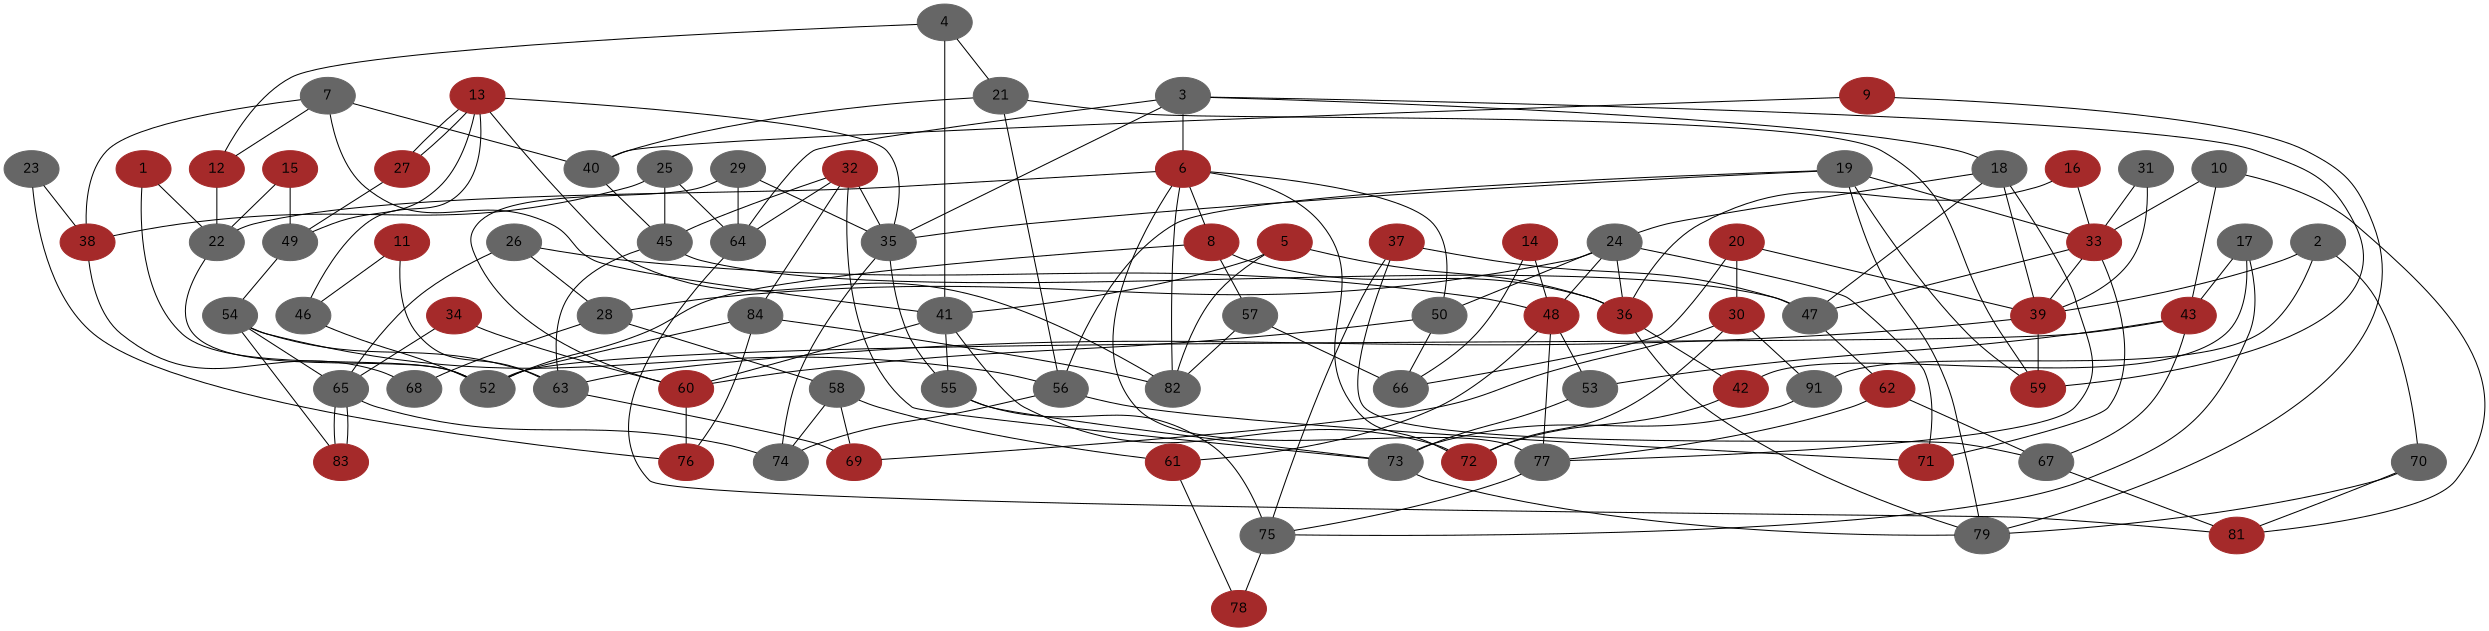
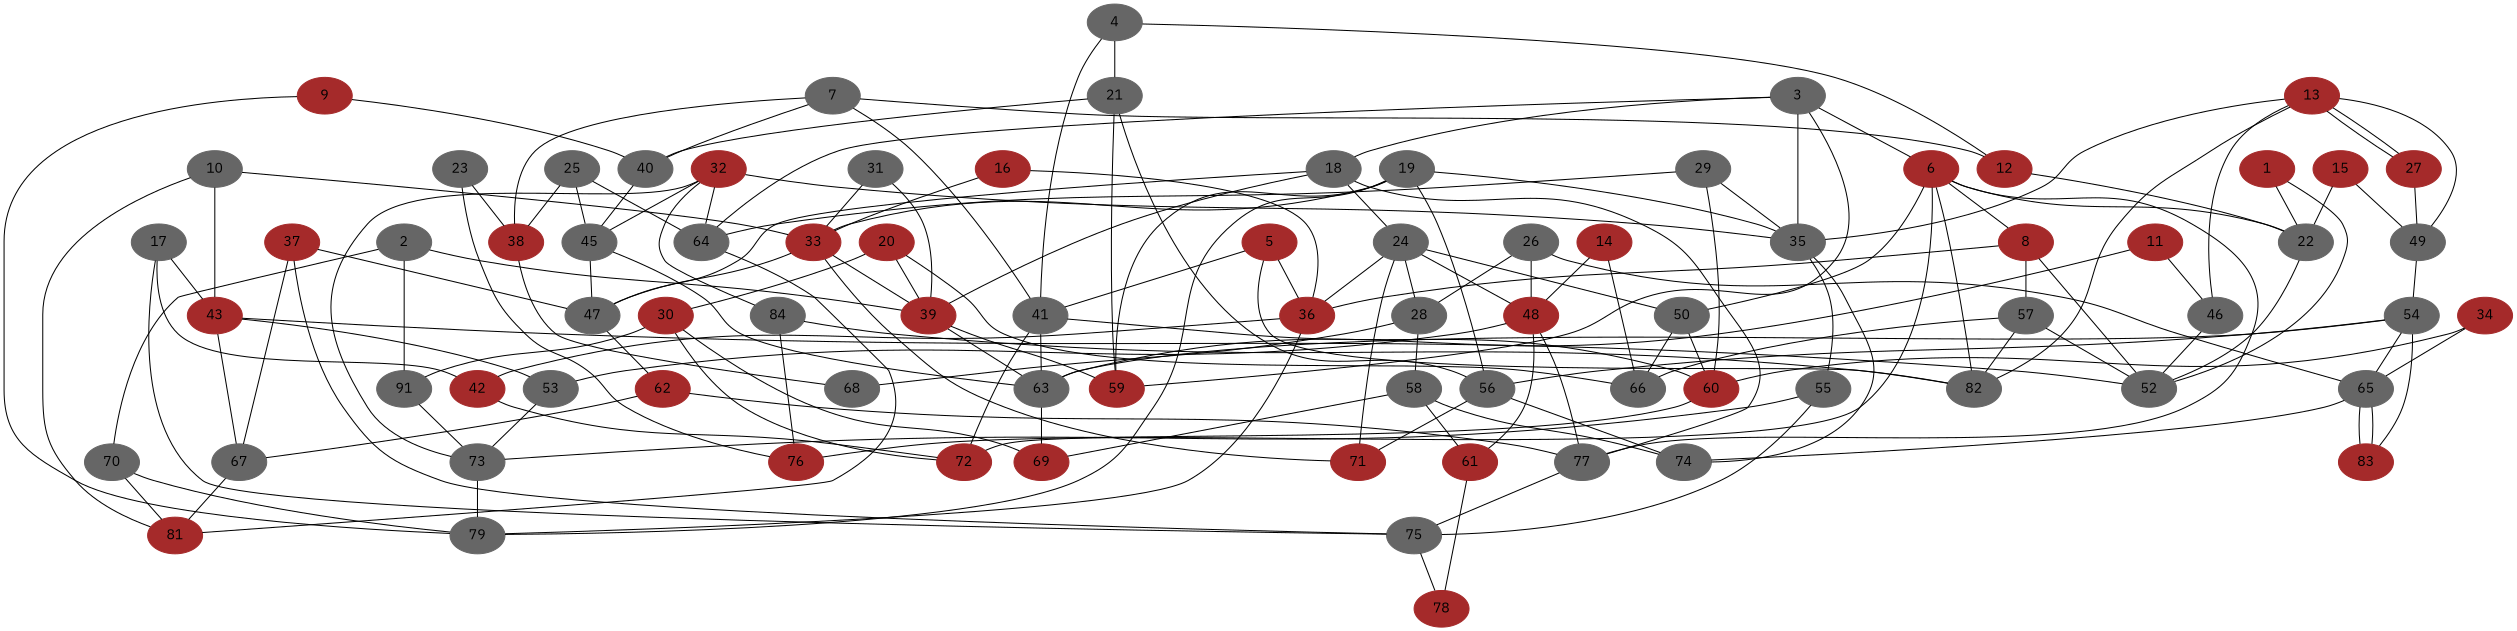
(629, 345) -> (2088, 352)
(947, 352) -> (1041, 352)
